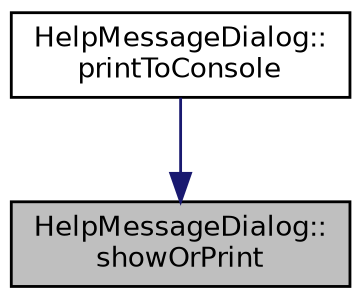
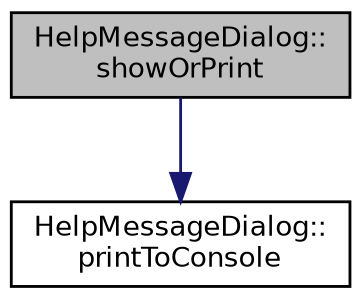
(181, 135) -> (181, 135)
